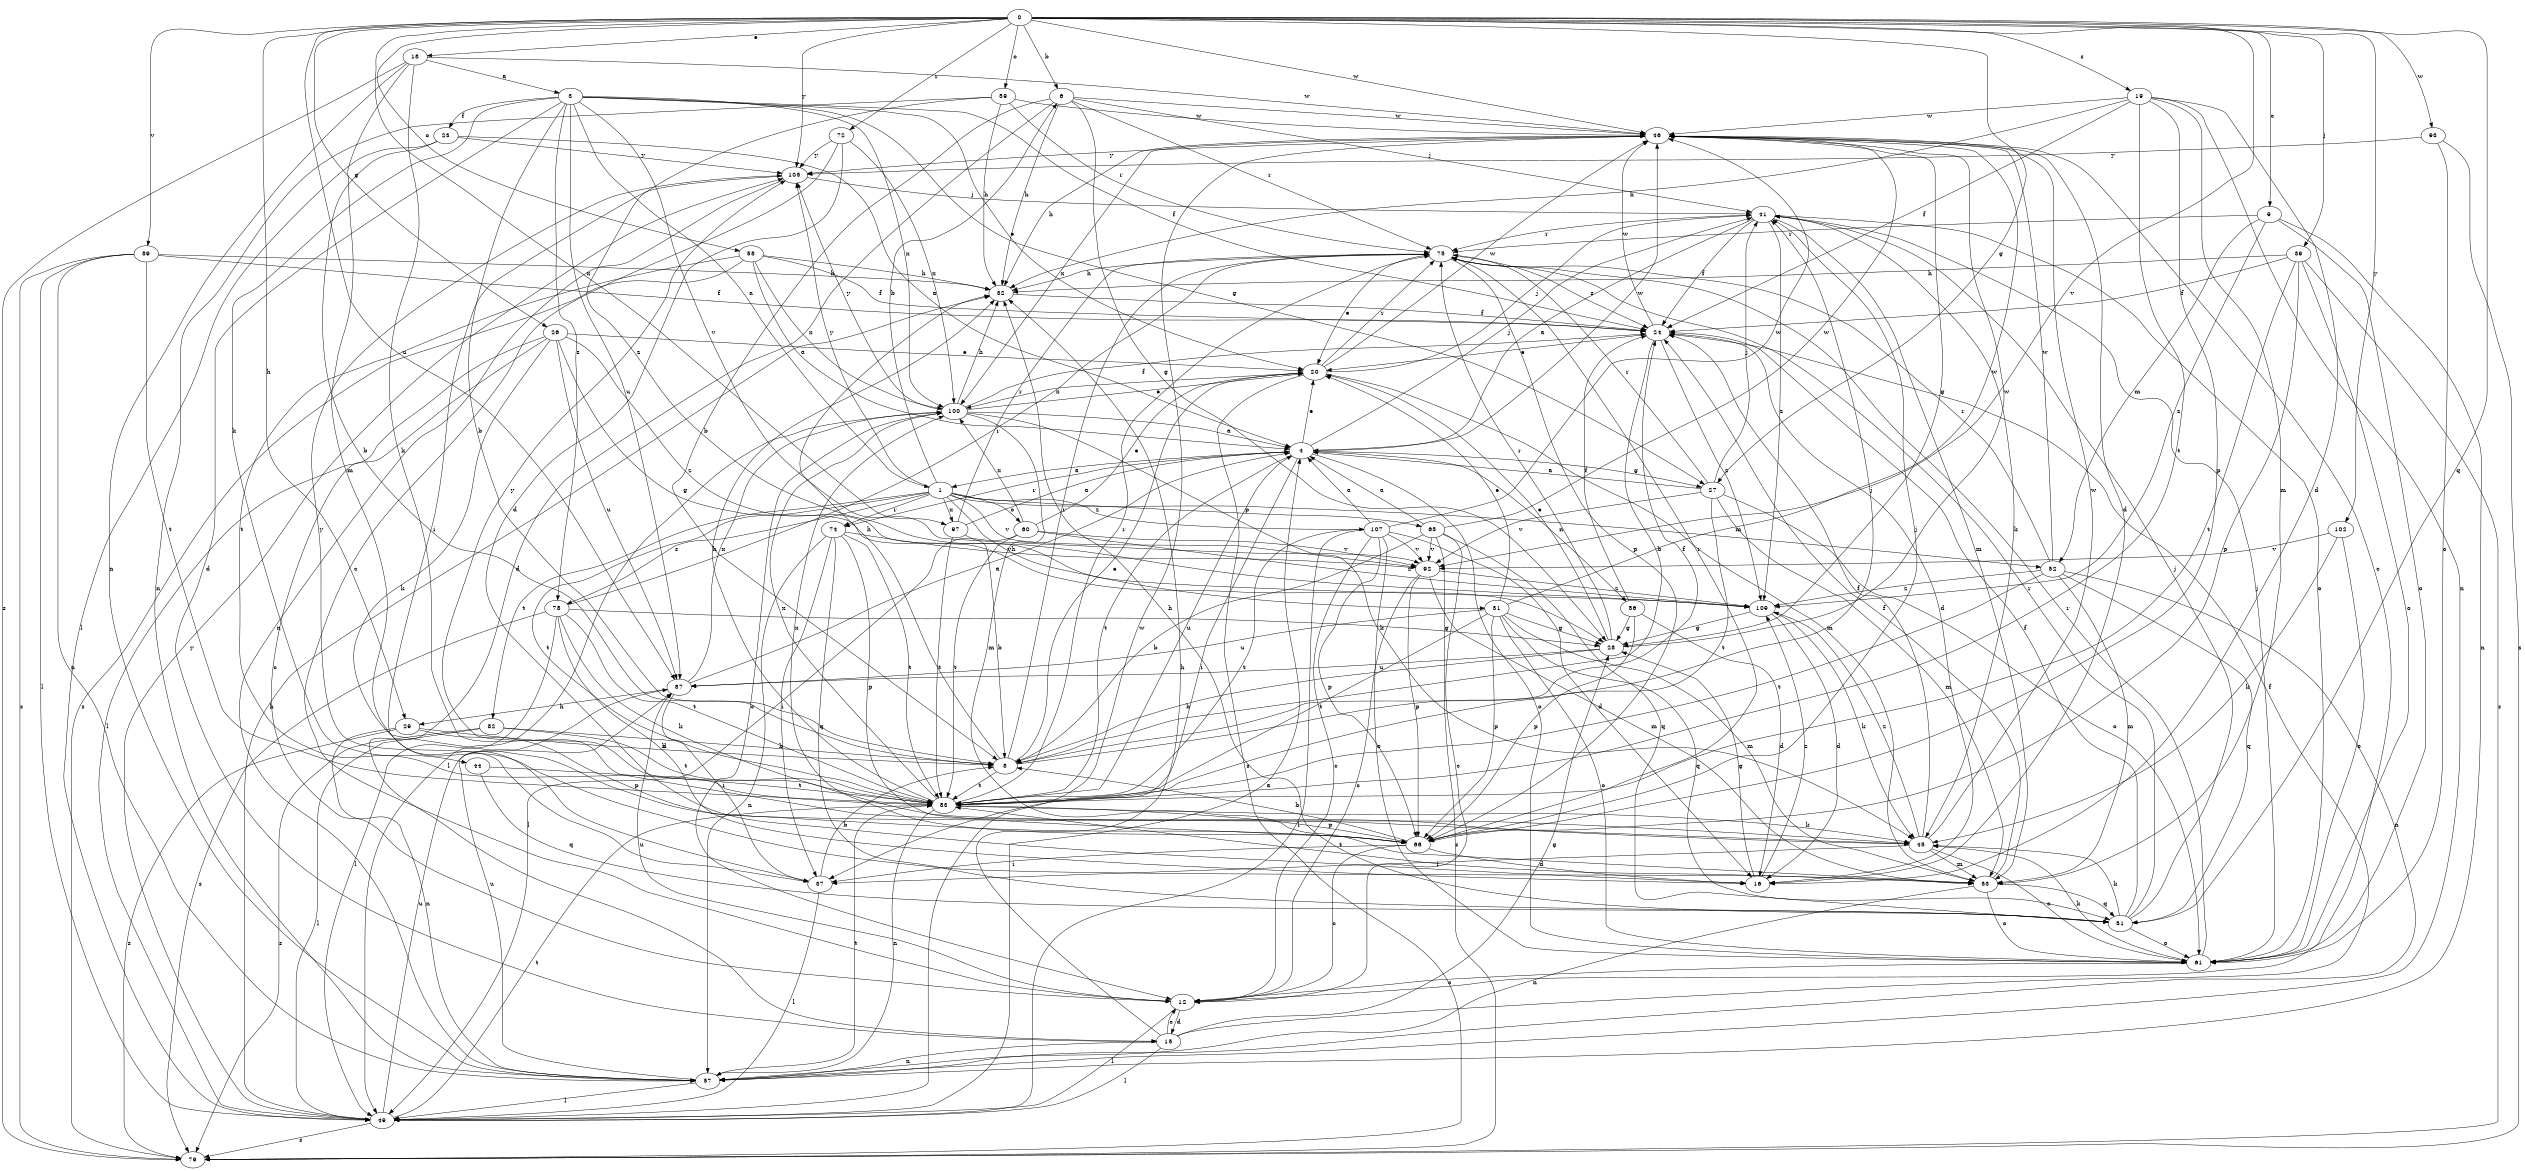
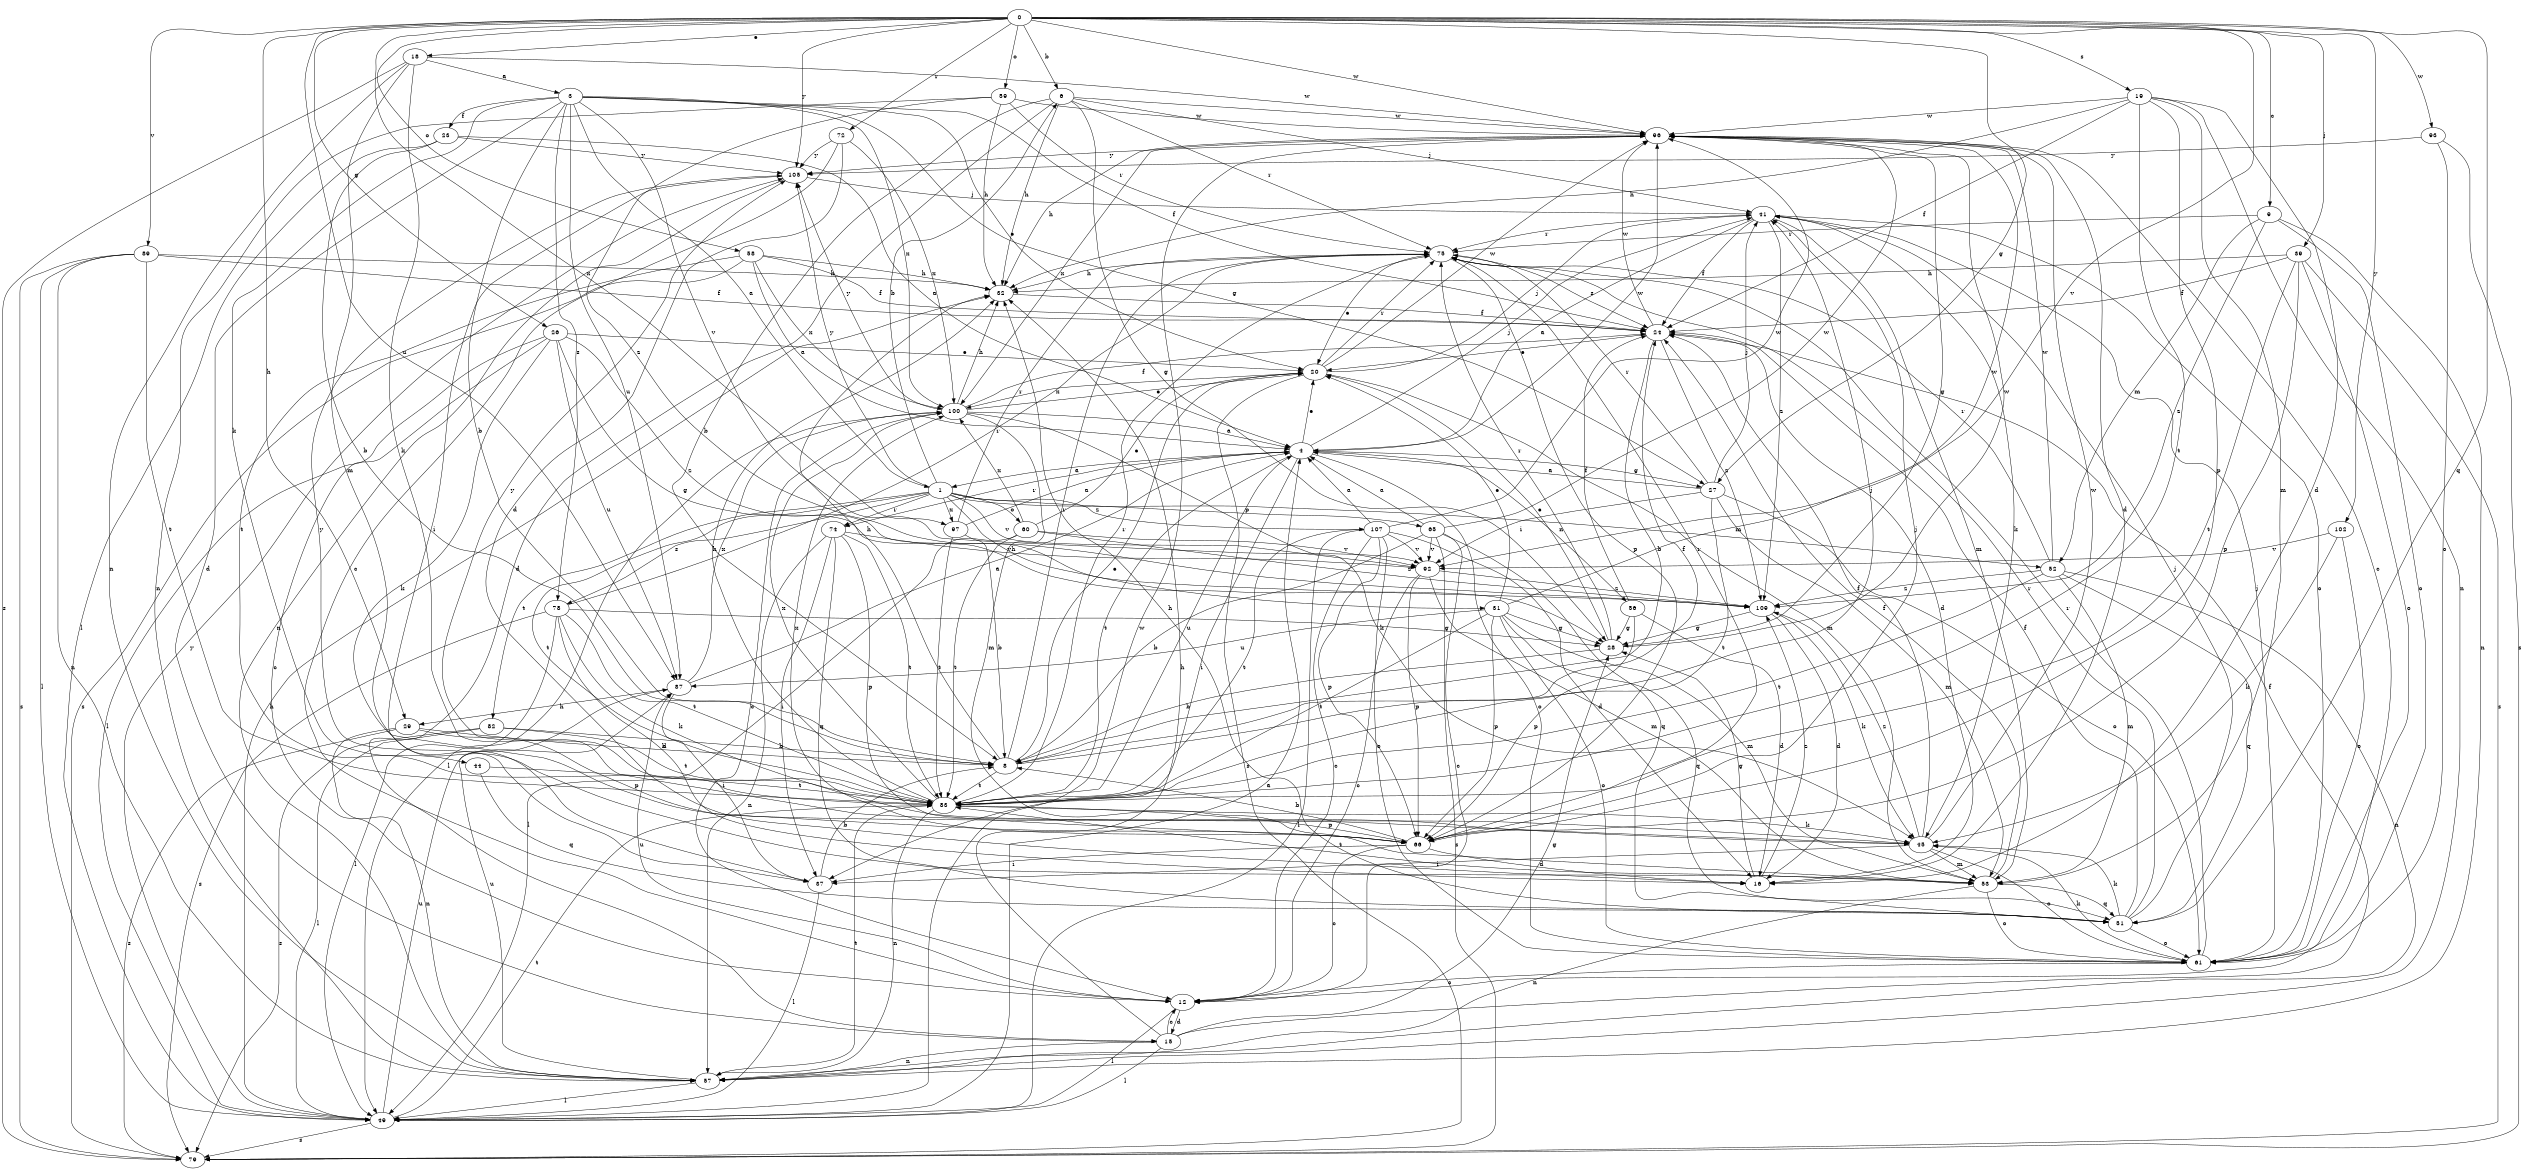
(1657, 136) -> (1657, 136)
(1521, 530) -> (1521, 530)
(1148, 674) -> none
